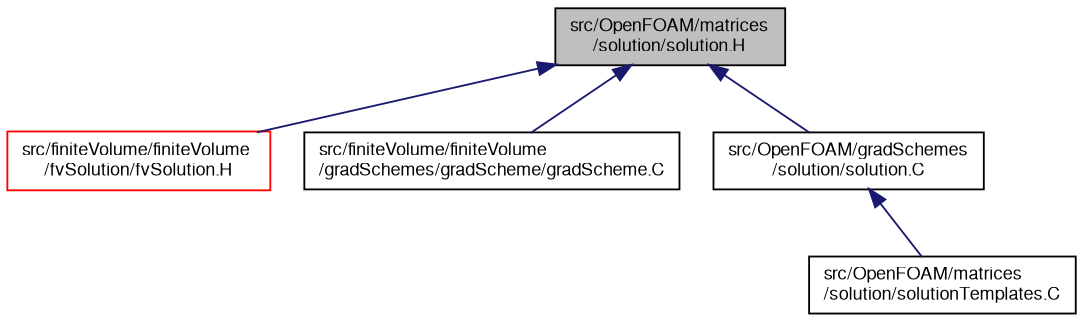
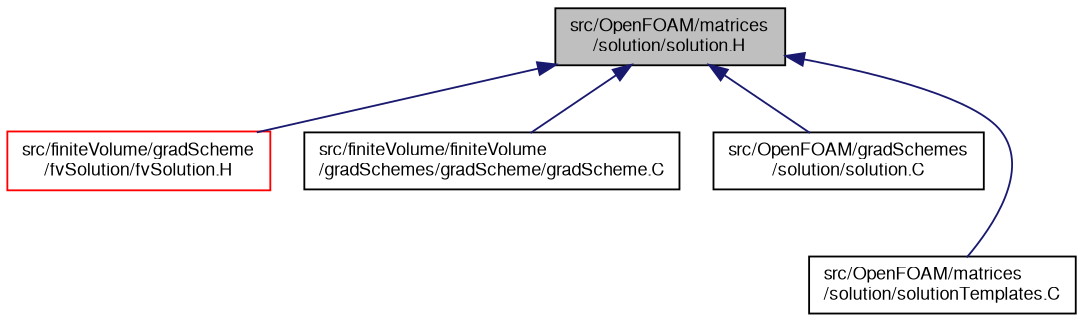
(139, 161) -> (139, 161)
(901, 230) -> (973, 110)
